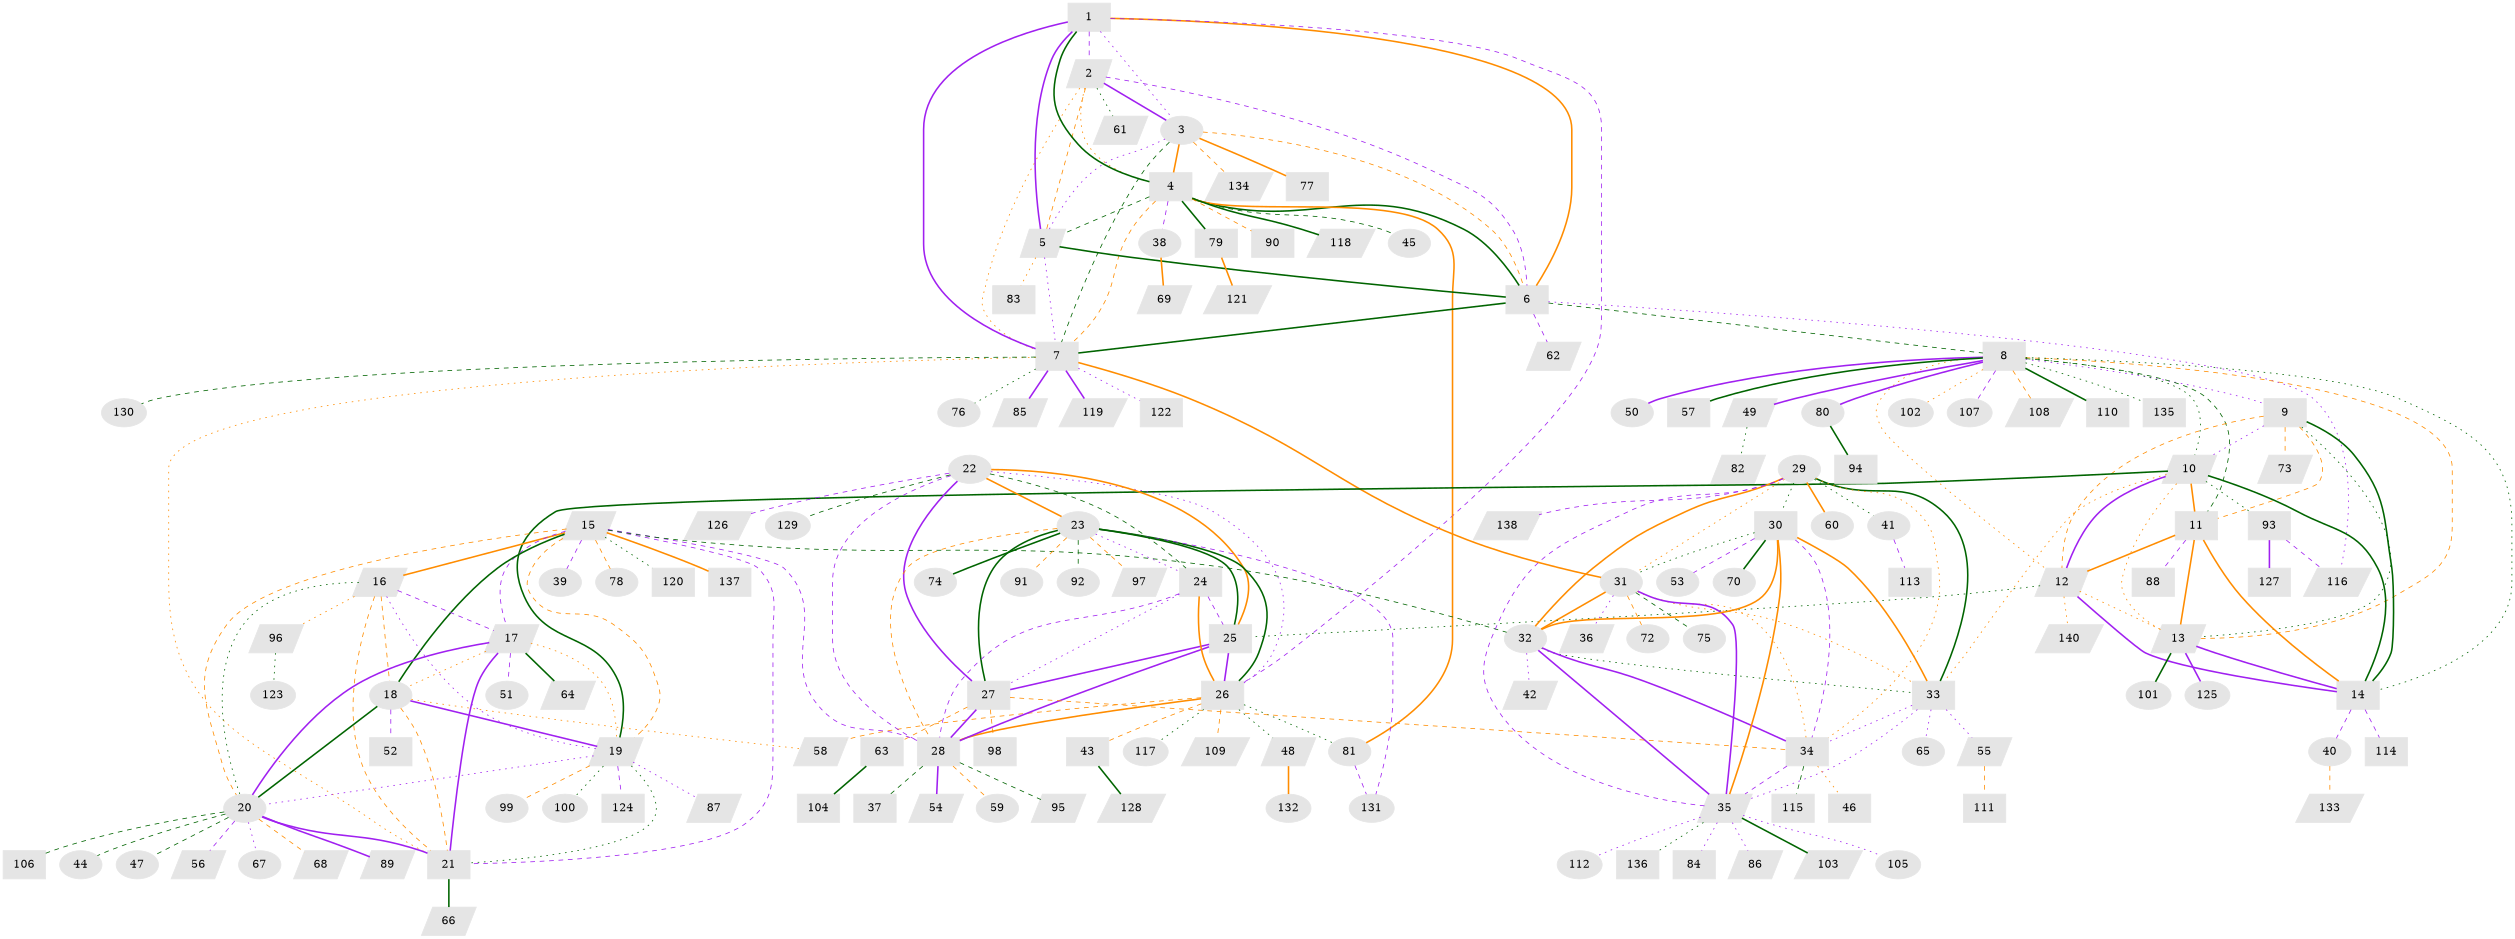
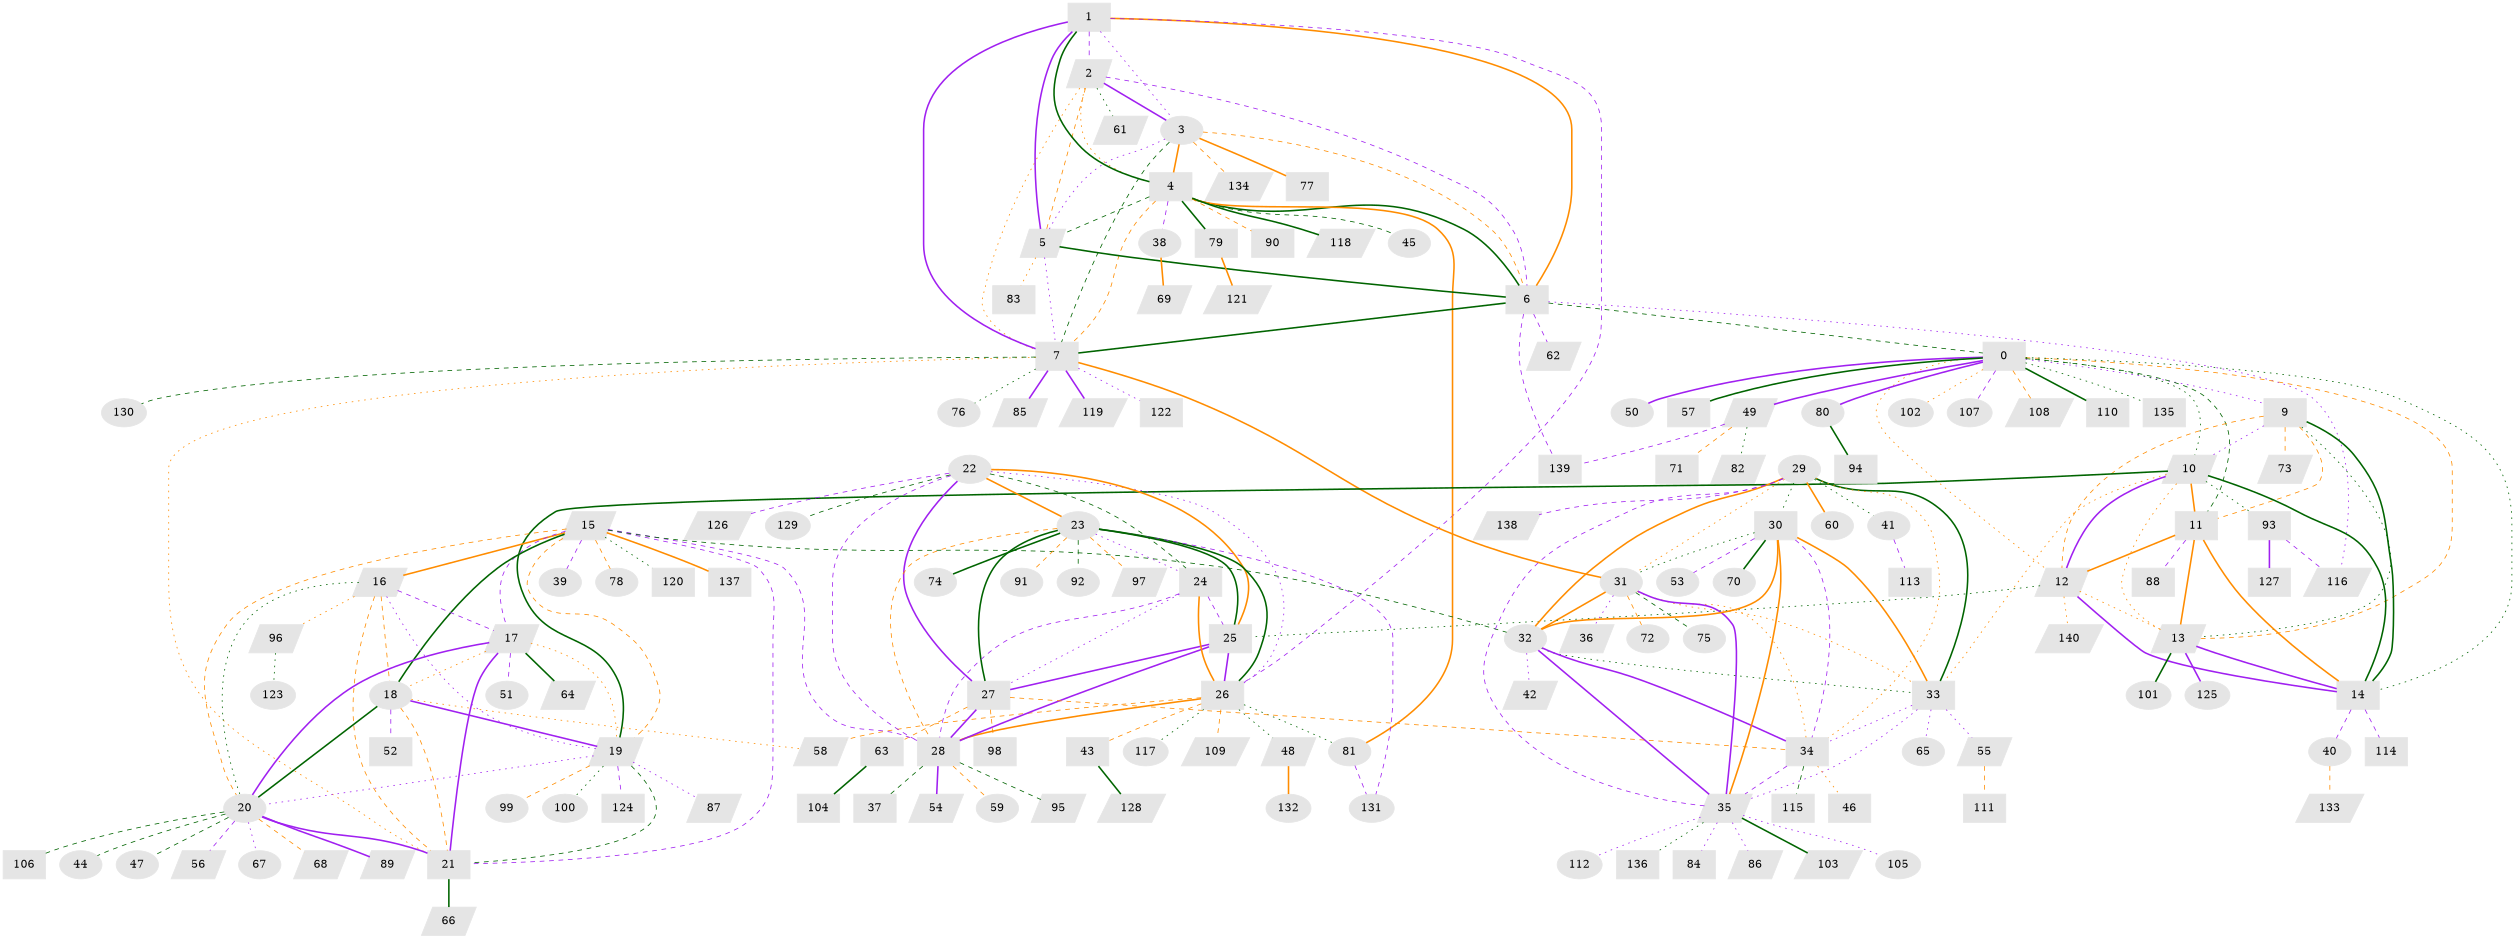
(2004, 356) -> (2004, 356)
none -> (1560, 469)
none -> (1677, 469)
(596, 847) -> (596, 847)
